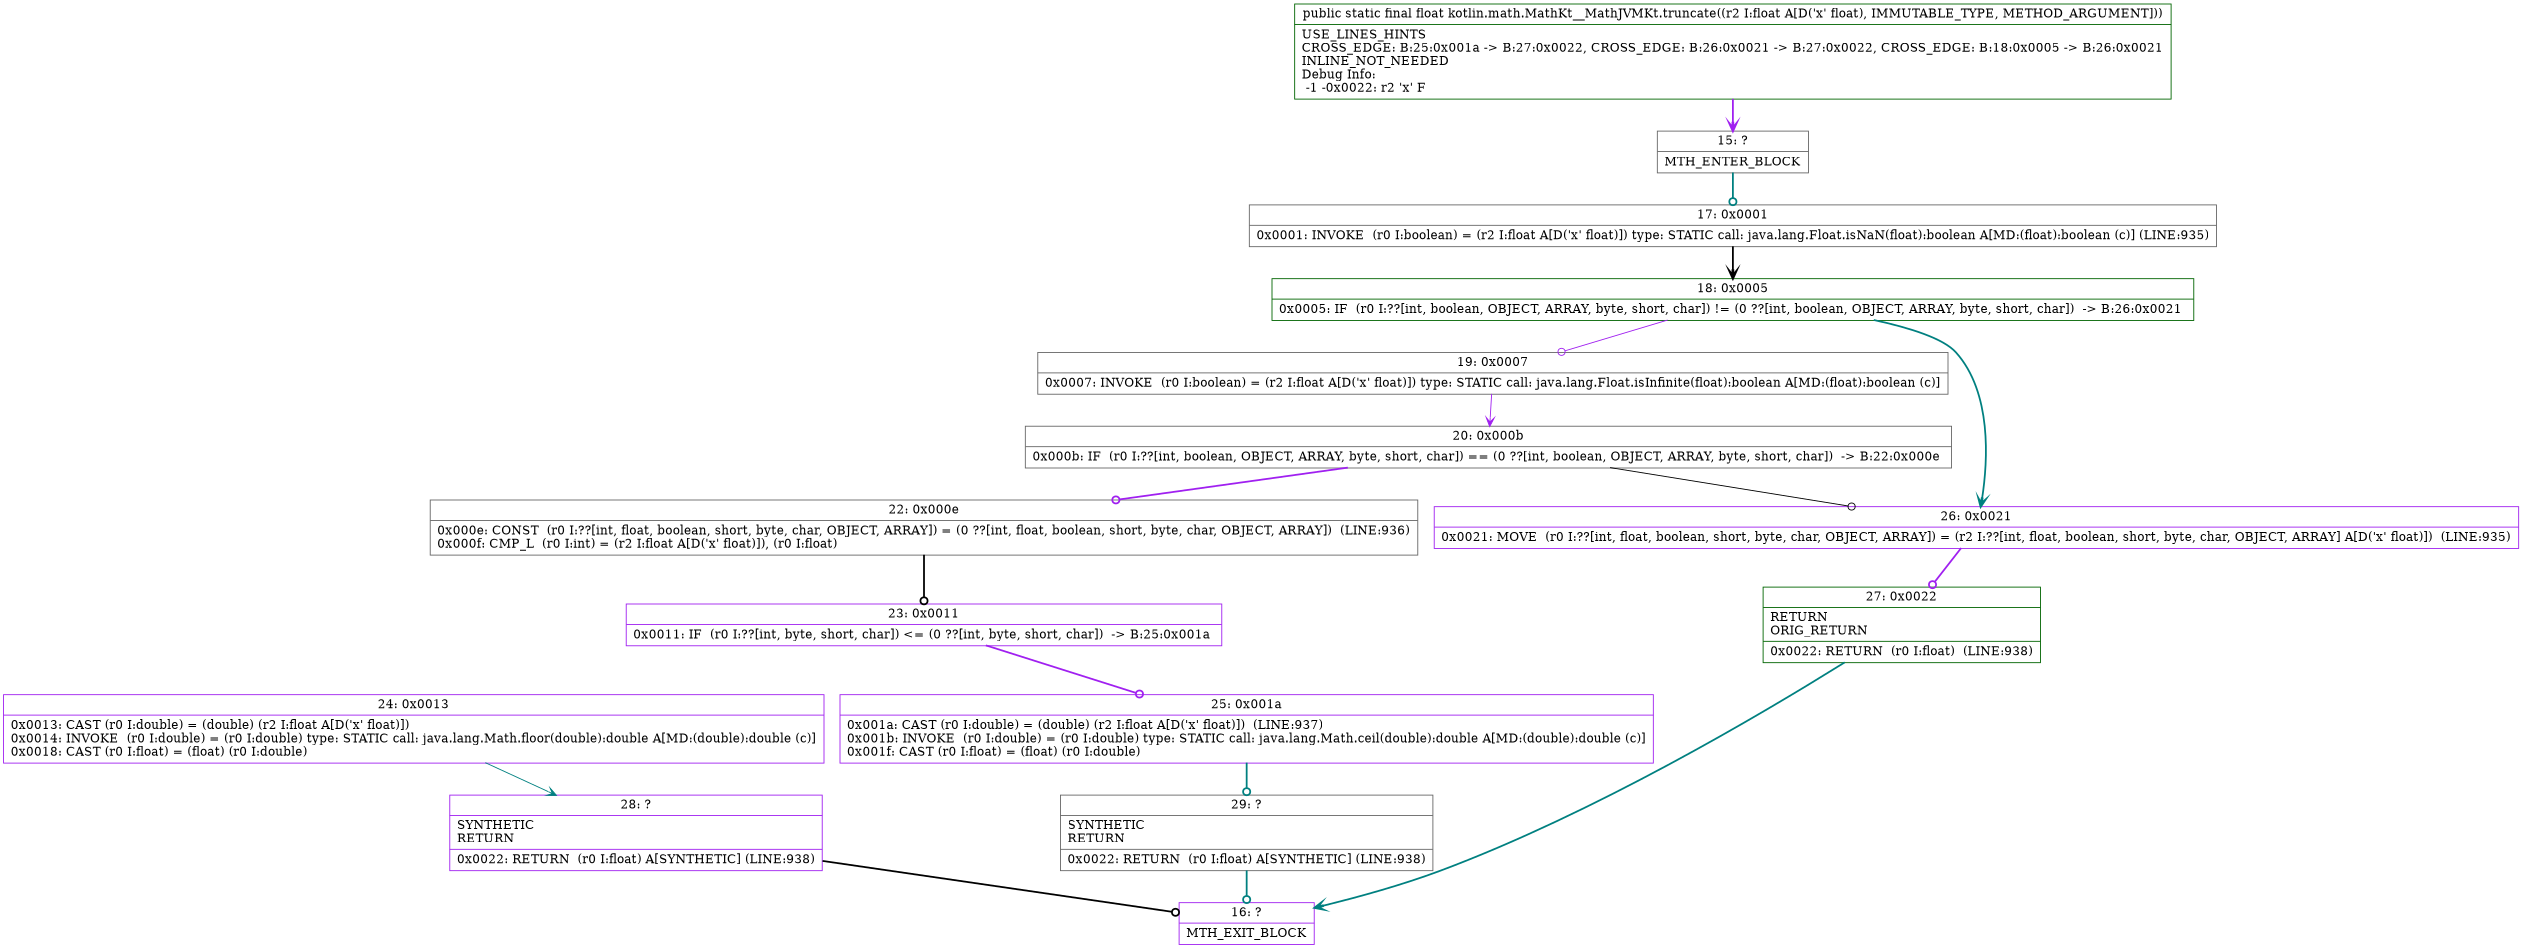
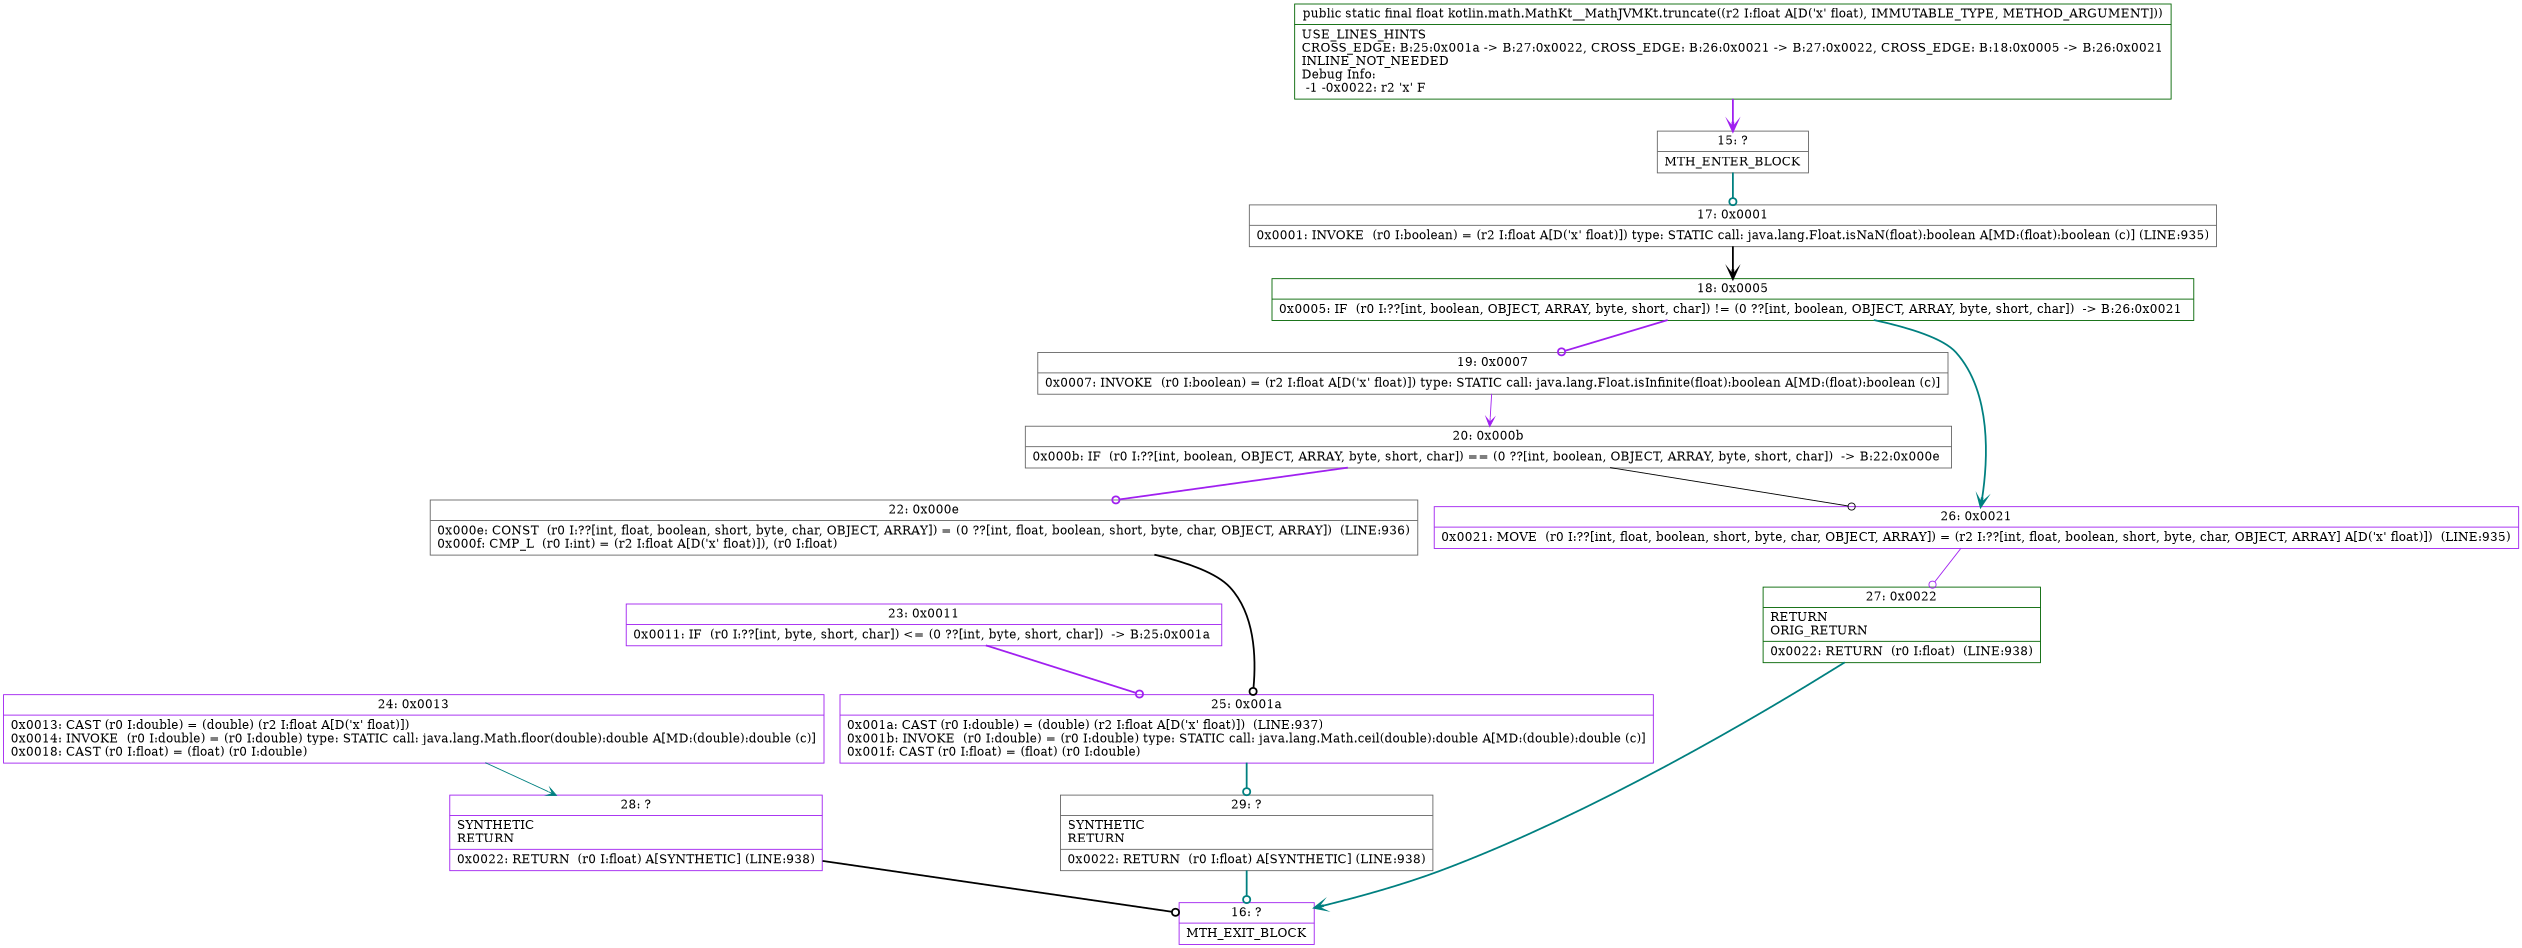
(1616, 335) -> (1616, 335)
(1948, 565) -> (1948, 565)
(924, 576) -> (1237, 596)
